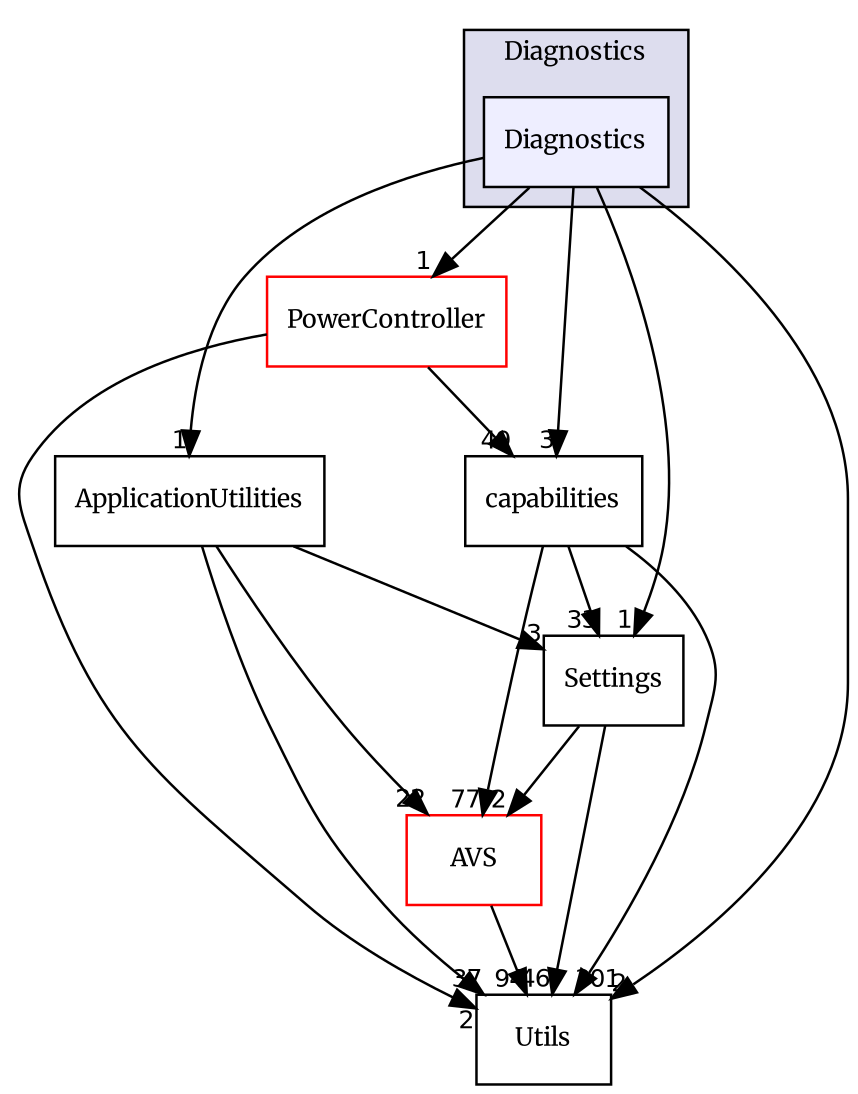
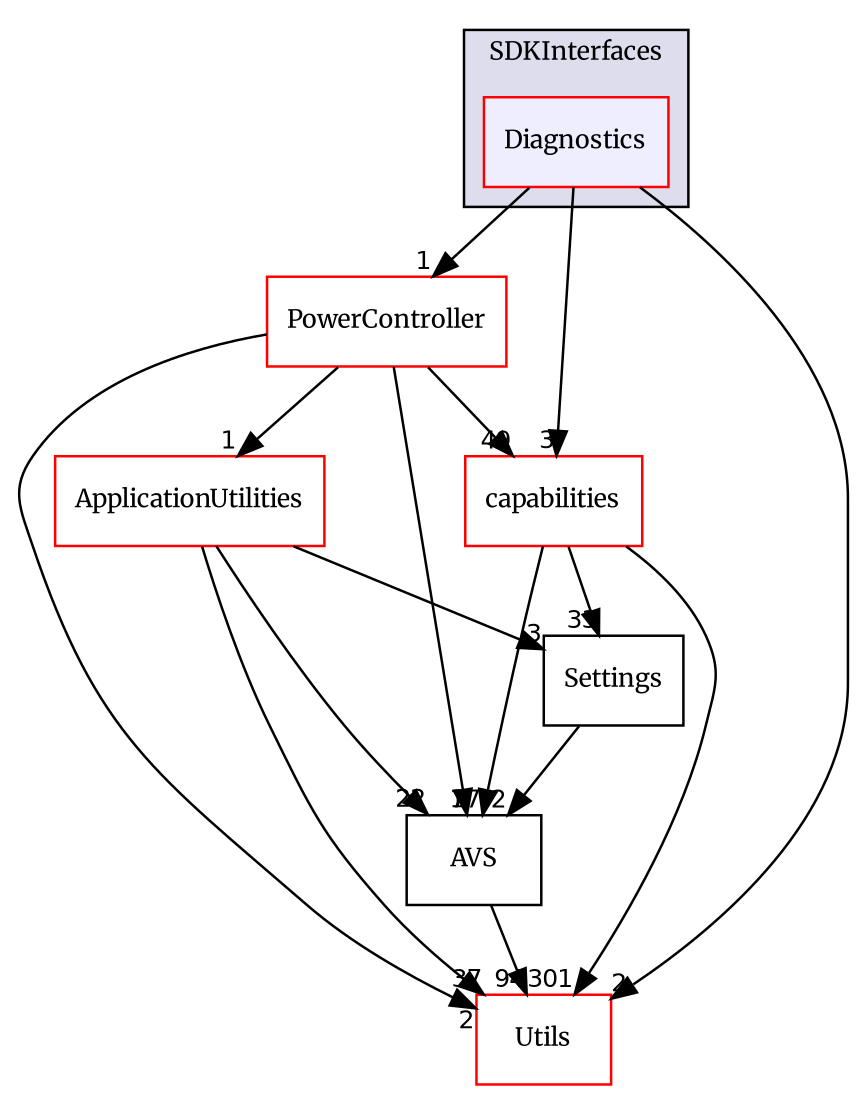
(576, 54) -> (576, 54)
(576, 142) -> (576, 142)
(283, 241) -> (297, 403)
(662, 396) -> none
(190, 501) -> (190, 501)
(554, 501) -> (554, 501)
none -> (428, 578)
(581, 848) -> none
(474, 860) -> (474, 860)
(544, 1040) -> (544, 1040)
